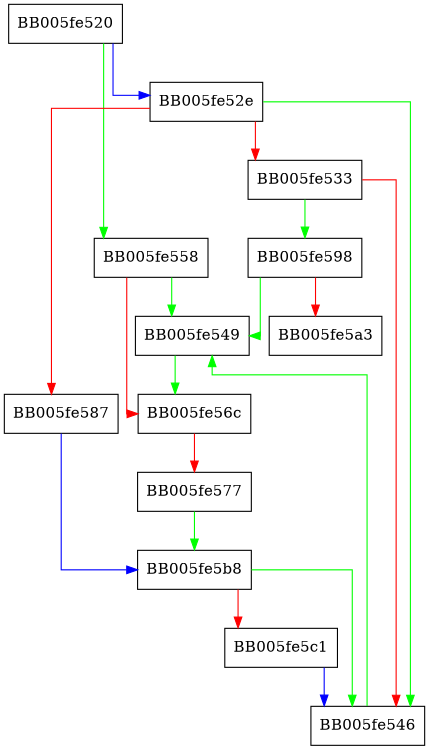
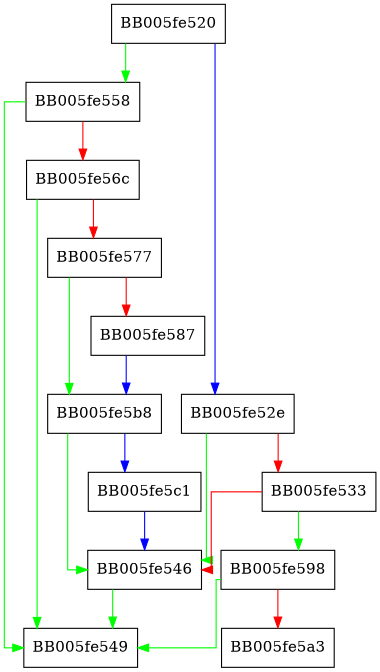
(51, 197) -> (126, 291)
(175, 369) -> (37, 408)
(238, 603) -> (125, 447)
